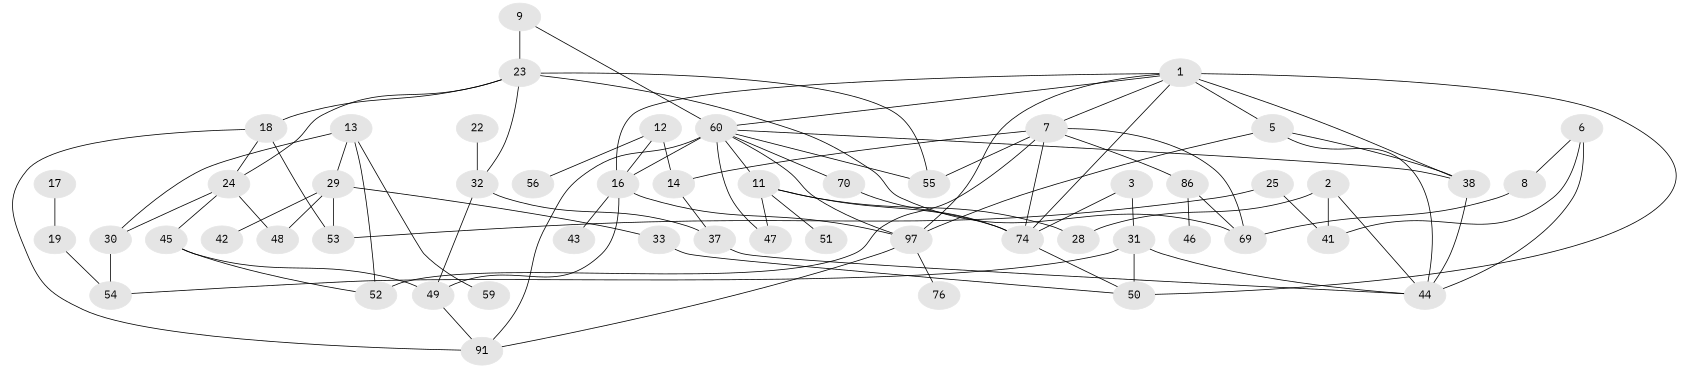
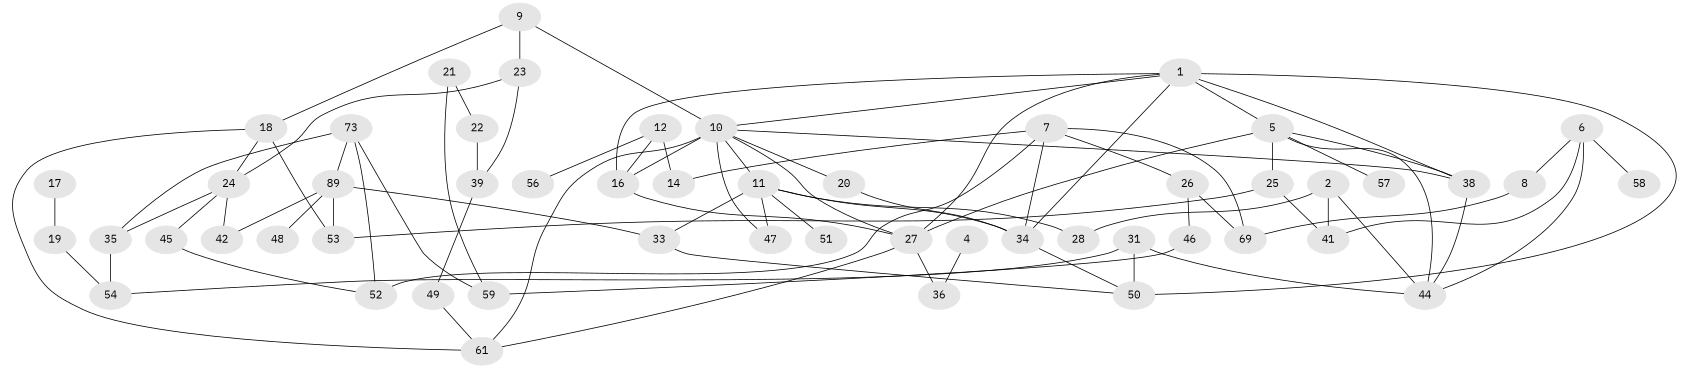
none -> (449, 73)
(392, 99) -> (392, 72)
(1113, 100) -> none
(351, 128) -> (351, 128)
(716, 128) -> (716, 128)
none -> (1273, 154)
(882, 179) -> none
(333, 184) -> (333, 184)
(477, 184) -> (477, 184)
(844, 184) -> (844, 184)
(929, 184) -> none
(1132, 184) -> none
(1187, 184) -> (1187, 184)
none -> (1384, 184)
none -> (1639, 184)
none -> (717, 207)
(253, 212) -> (225, 212)
(111, 240) -> (111, 240)
(574, 240) -> none
(715, 240) -> none
(911, 240) -> (911, 240)
none -> (967, 240)
(1023, 240) -> (1023, 240)
(584, 267) -> none
(300, 268) -> none
none -> (726, 285)
(939, 296) -> (939, 296)
(482, 351) -> (482, 351)
